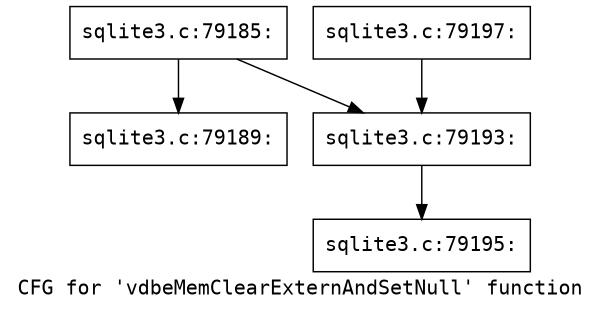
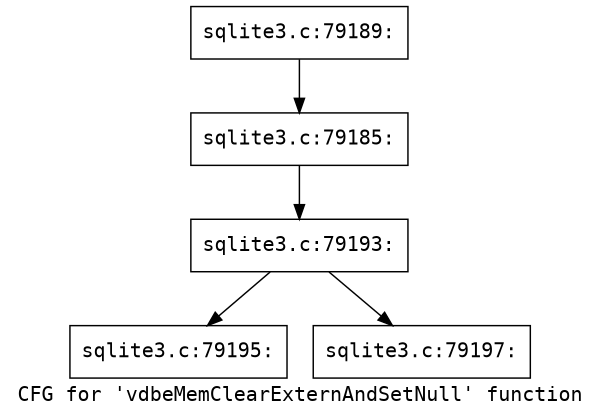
(178, 79) -> (299, 79)
(422, 79) -> (355, 294)
